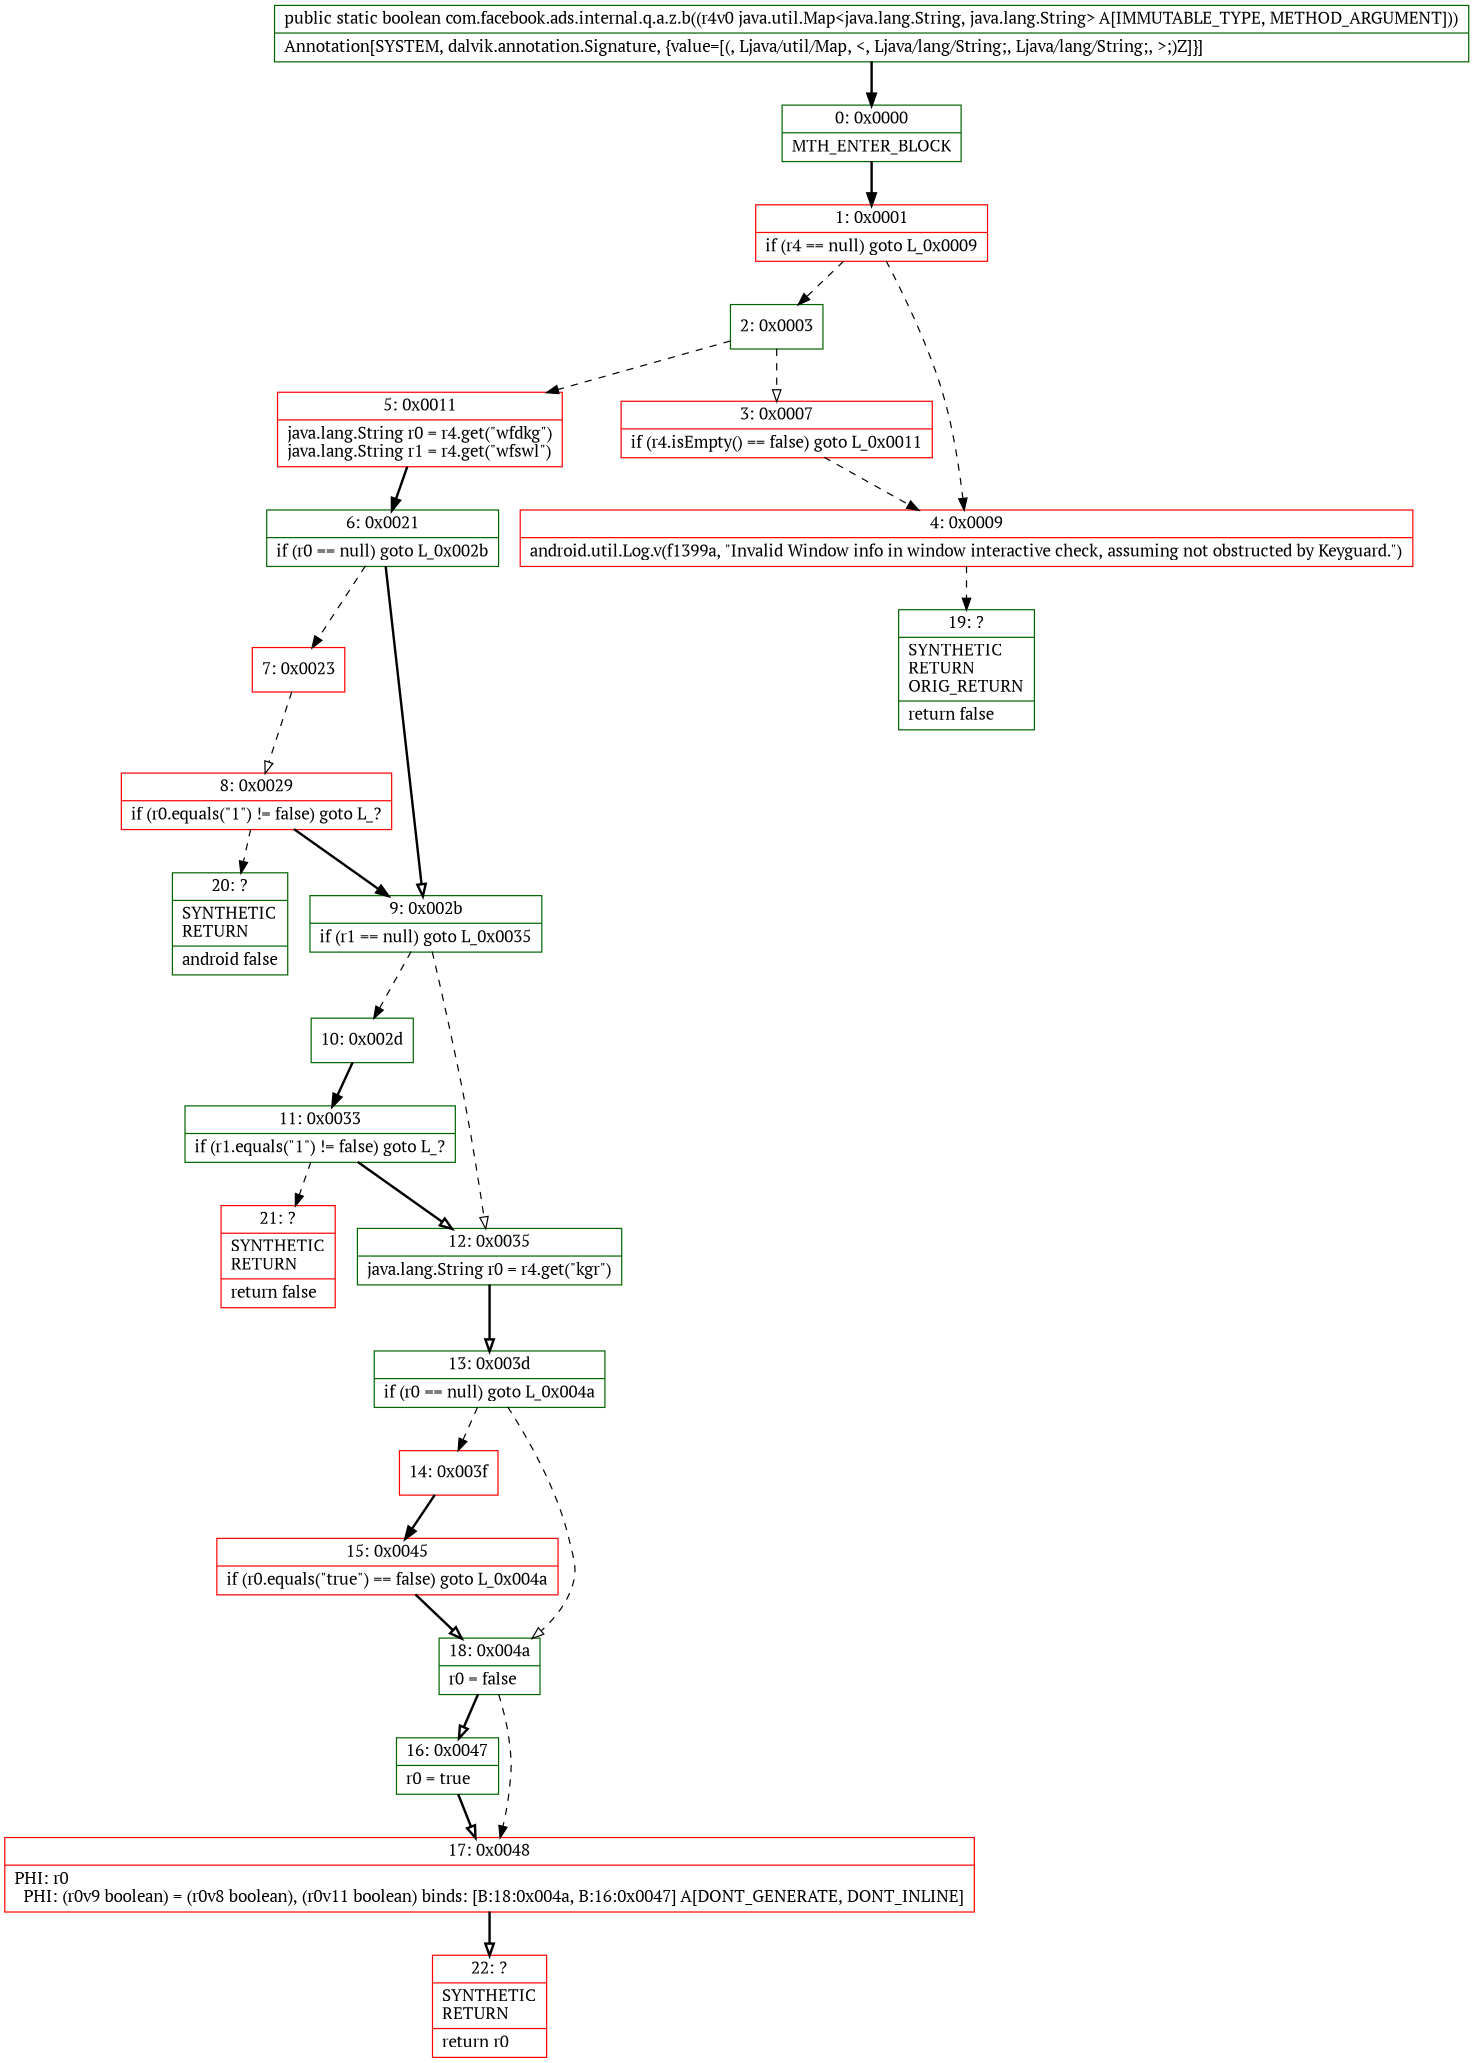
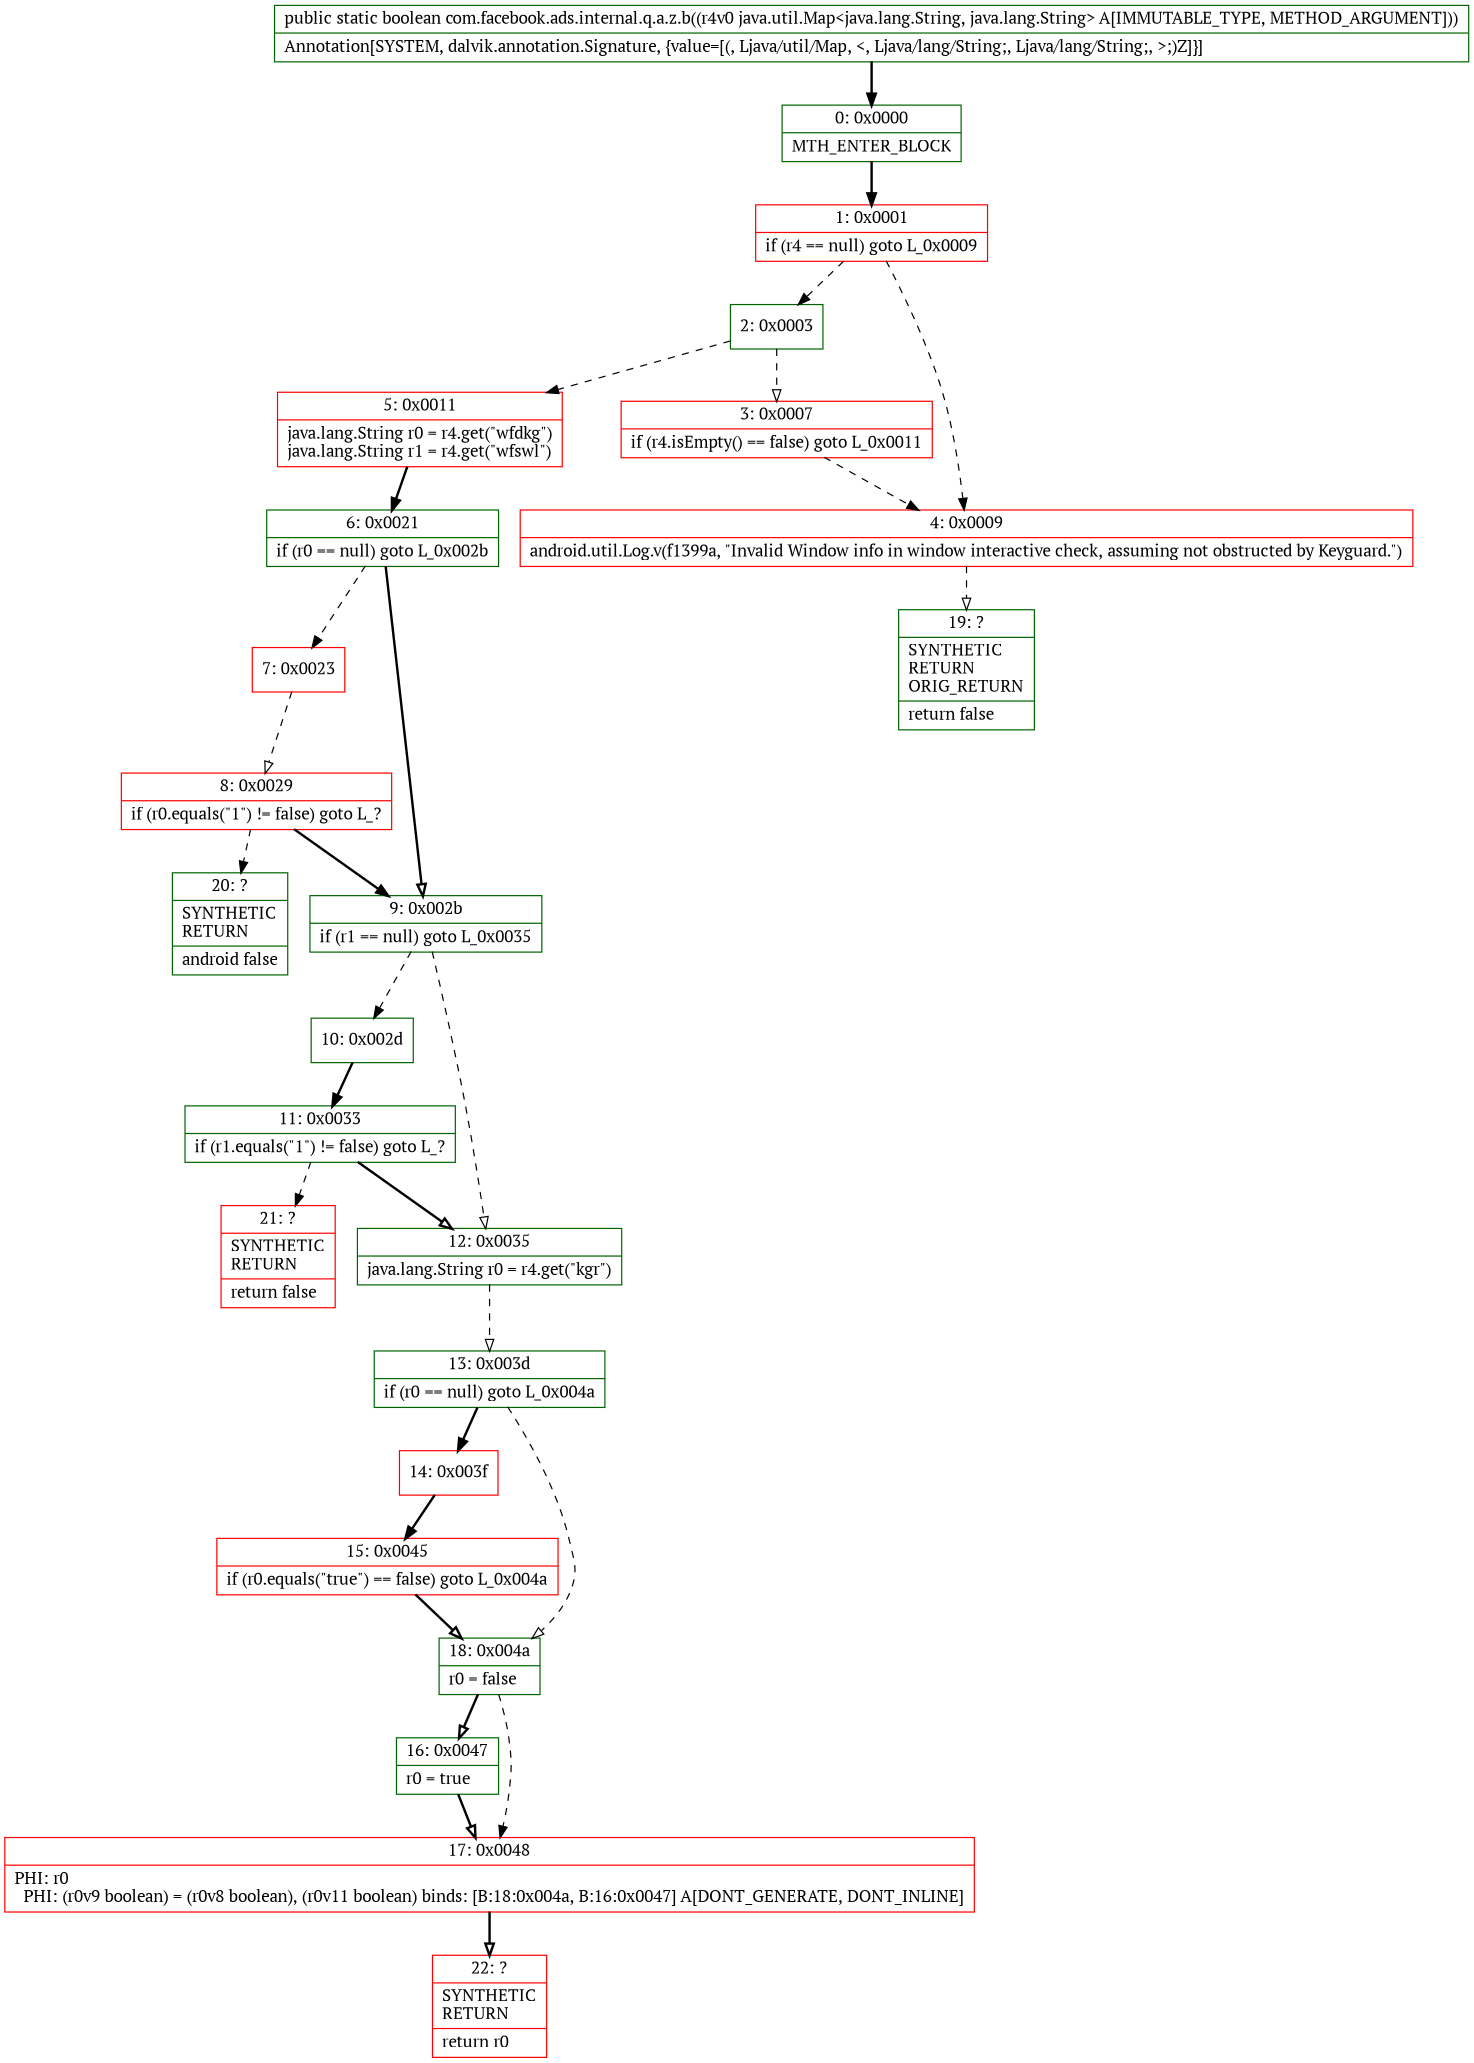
(967, 582) -> (967, 582)
(490, 1312) -> (490, 1312)
(470, 1423) -> (470, 1423)
